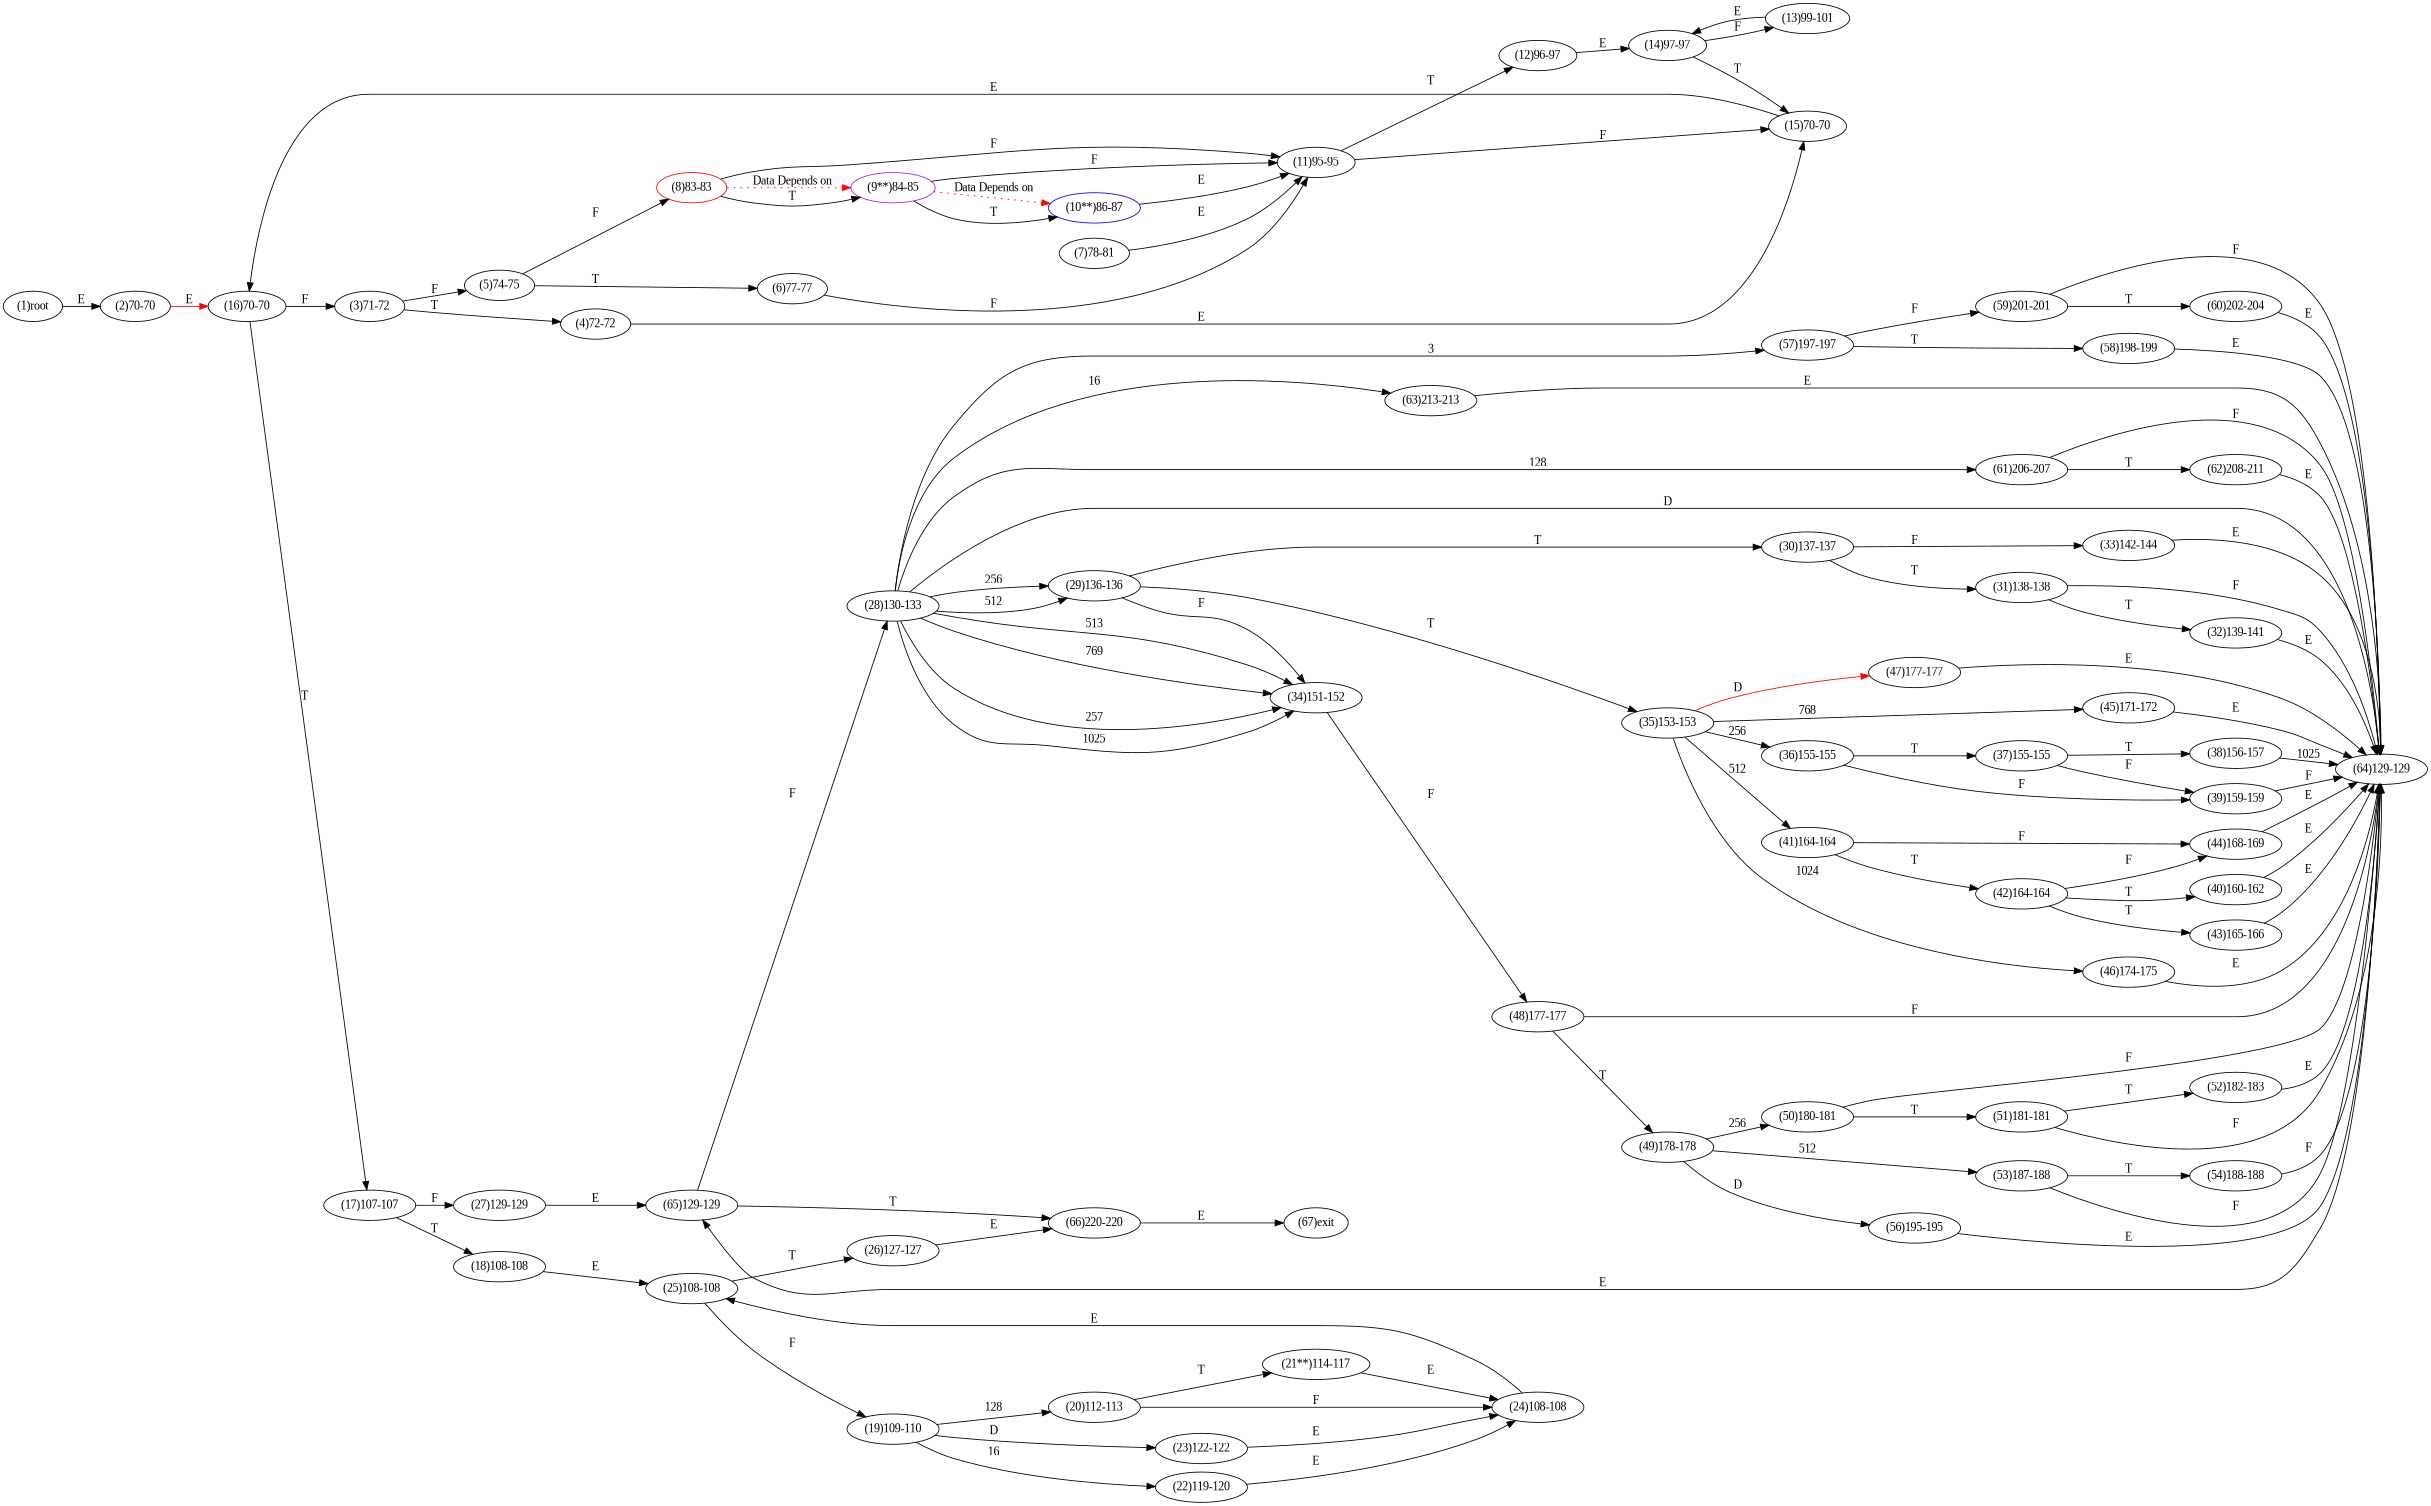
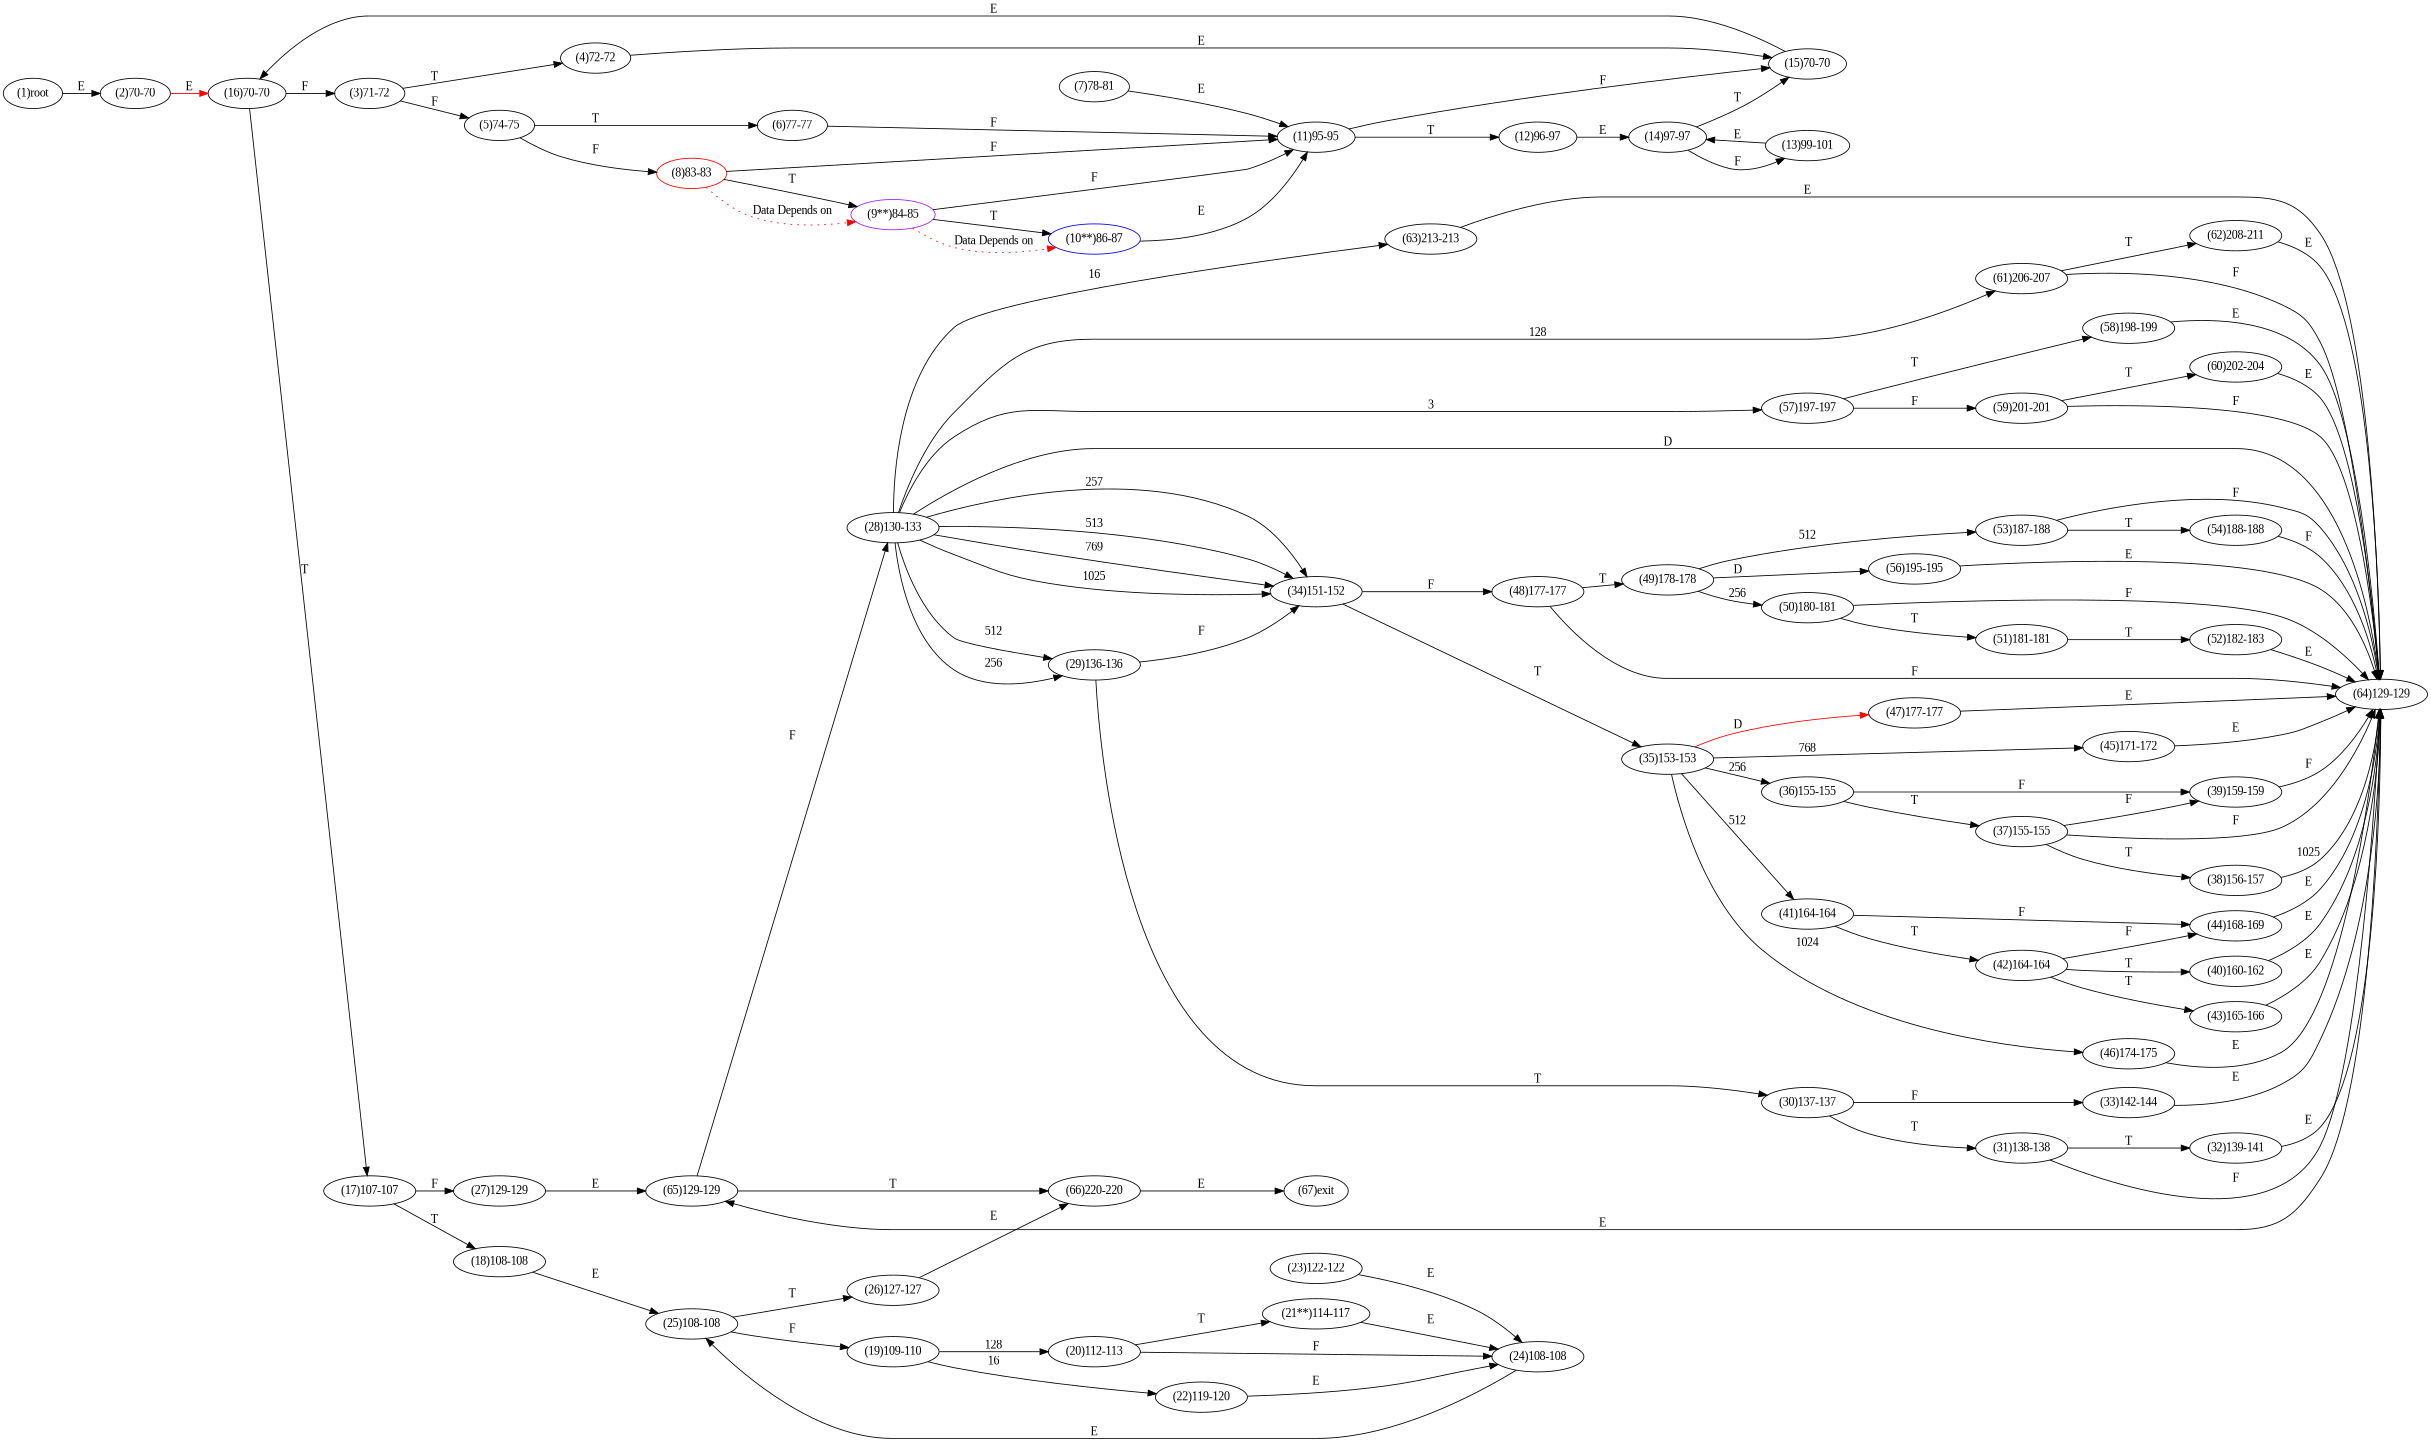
(1389, 631) -> (1488, 674)
(2325, 1081) -> (2247, 835)
(1041, 1444) -> none
